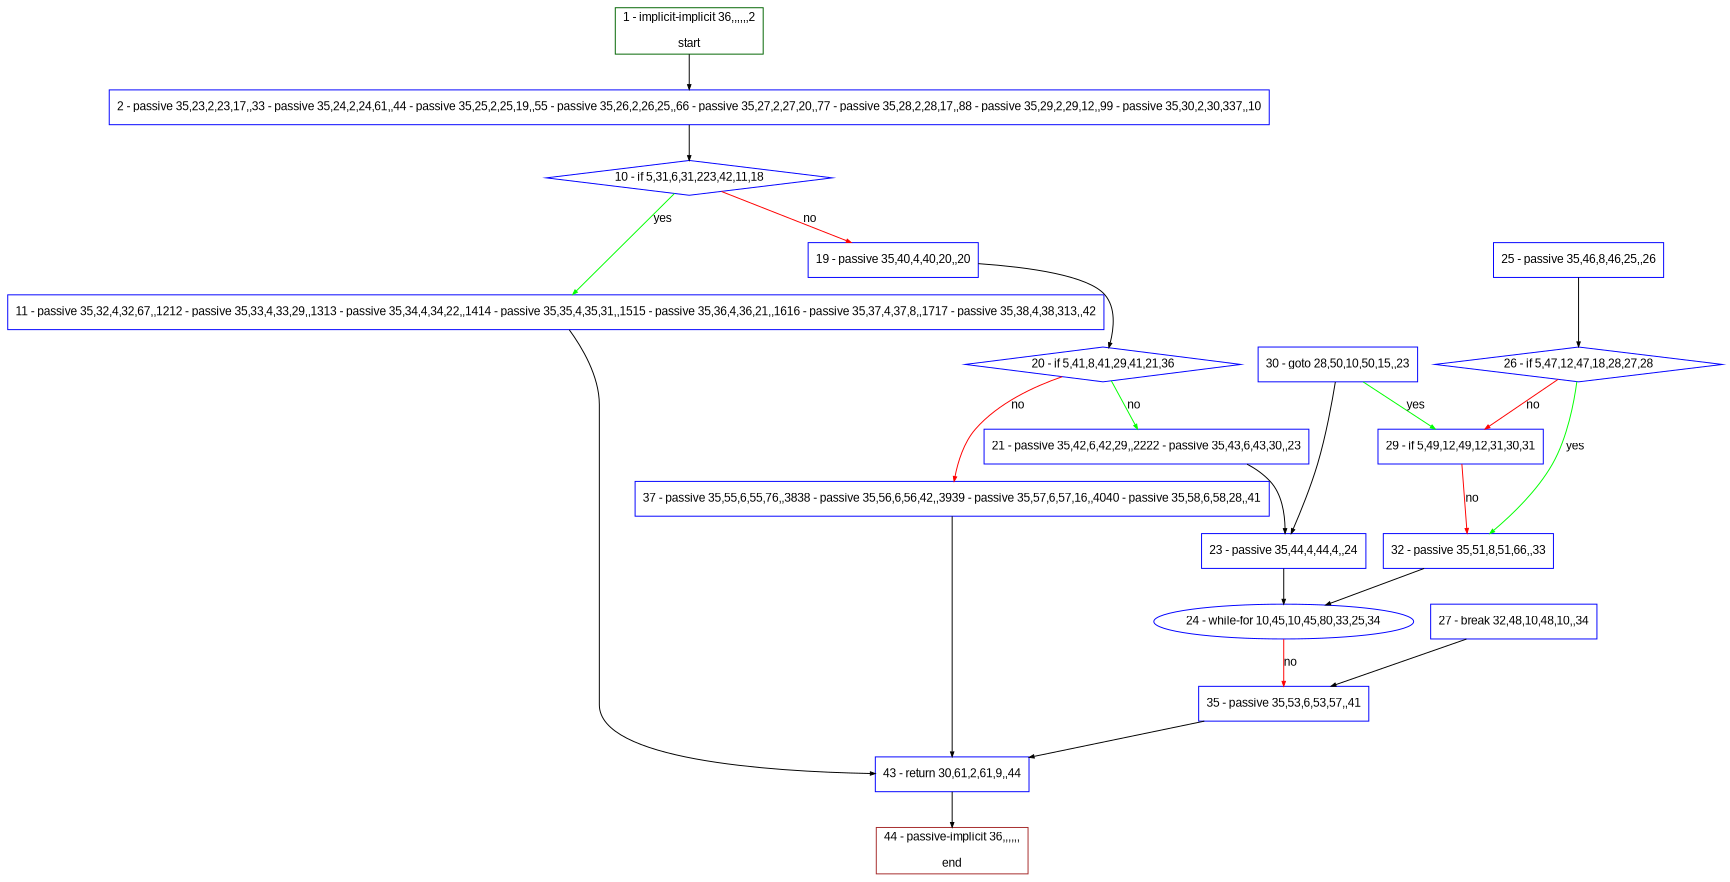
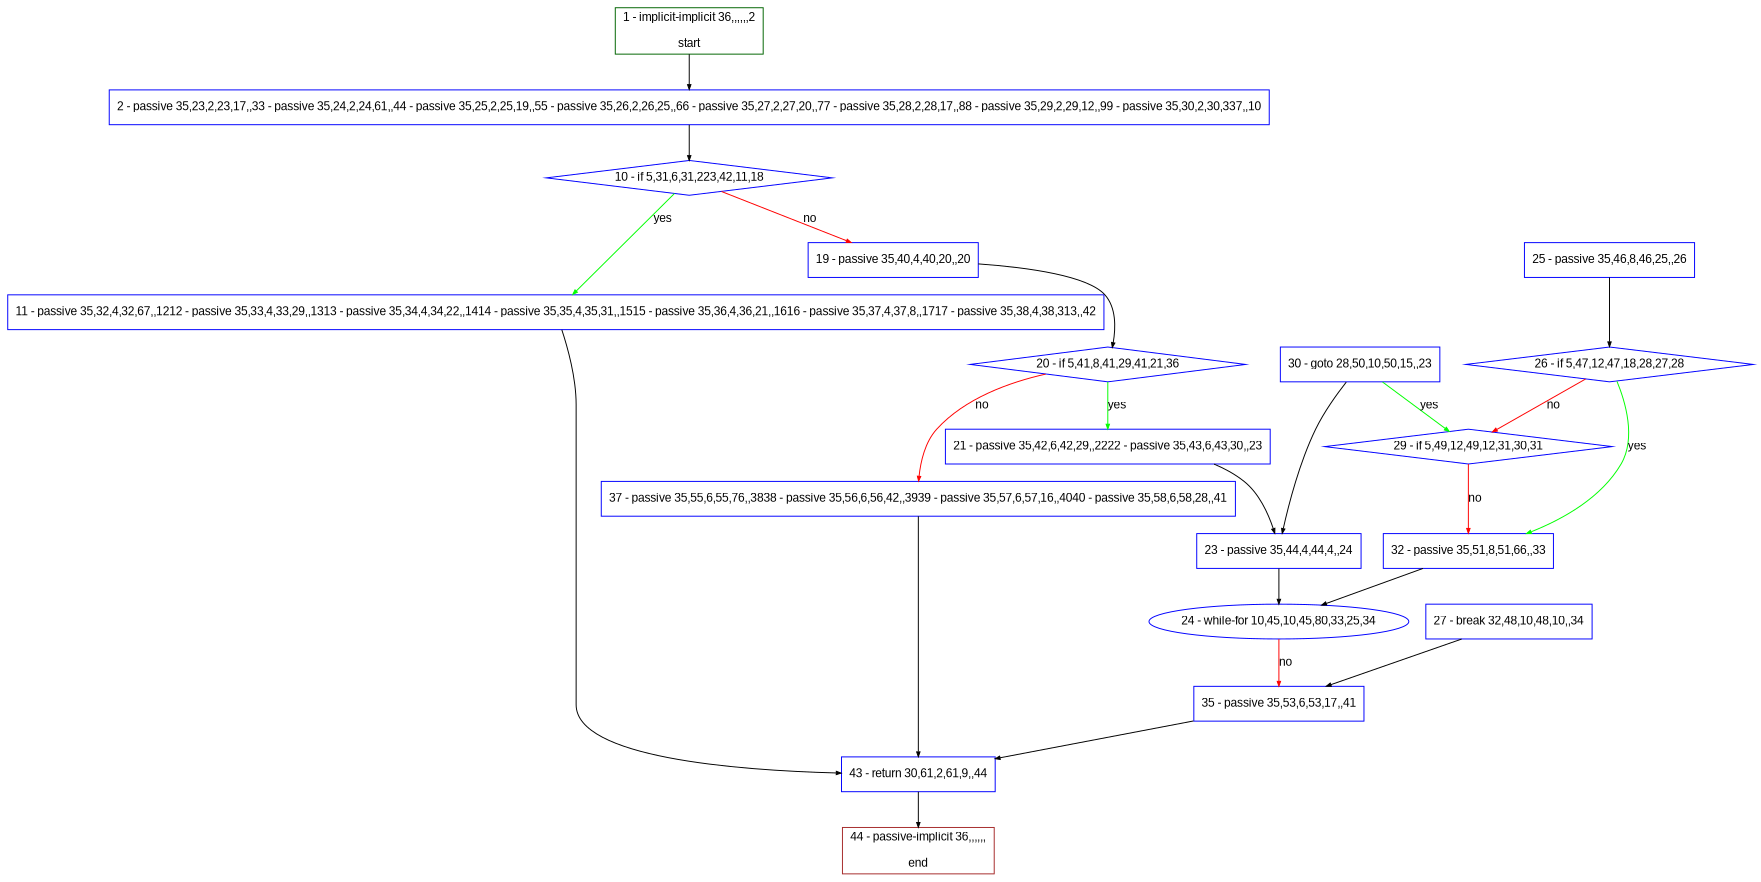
(1134, 406) -> (1117, 406)
(1461, 447) -> (1468, 447)
(1284, 704) -> (1279, 704)
